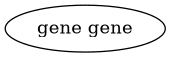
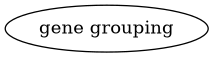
(85, 29) -> (107, 29)
